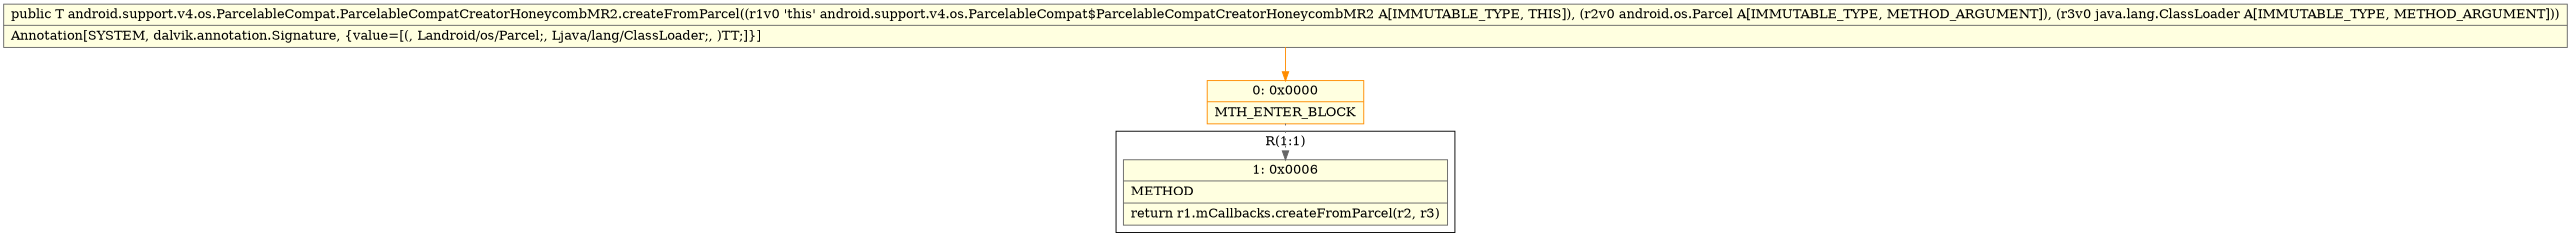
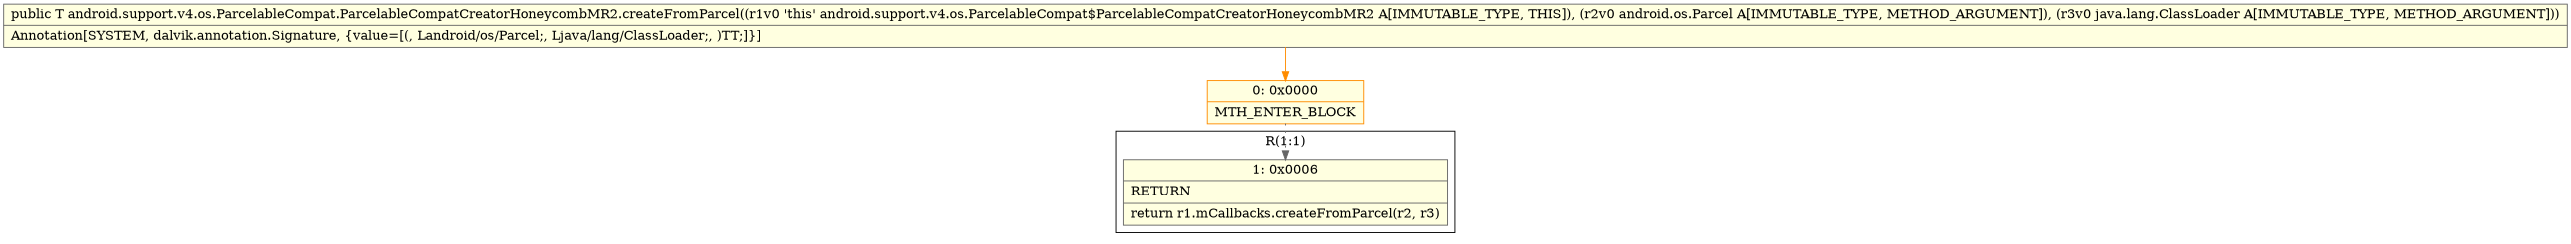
(1163, 192) -> (1161, 192)
